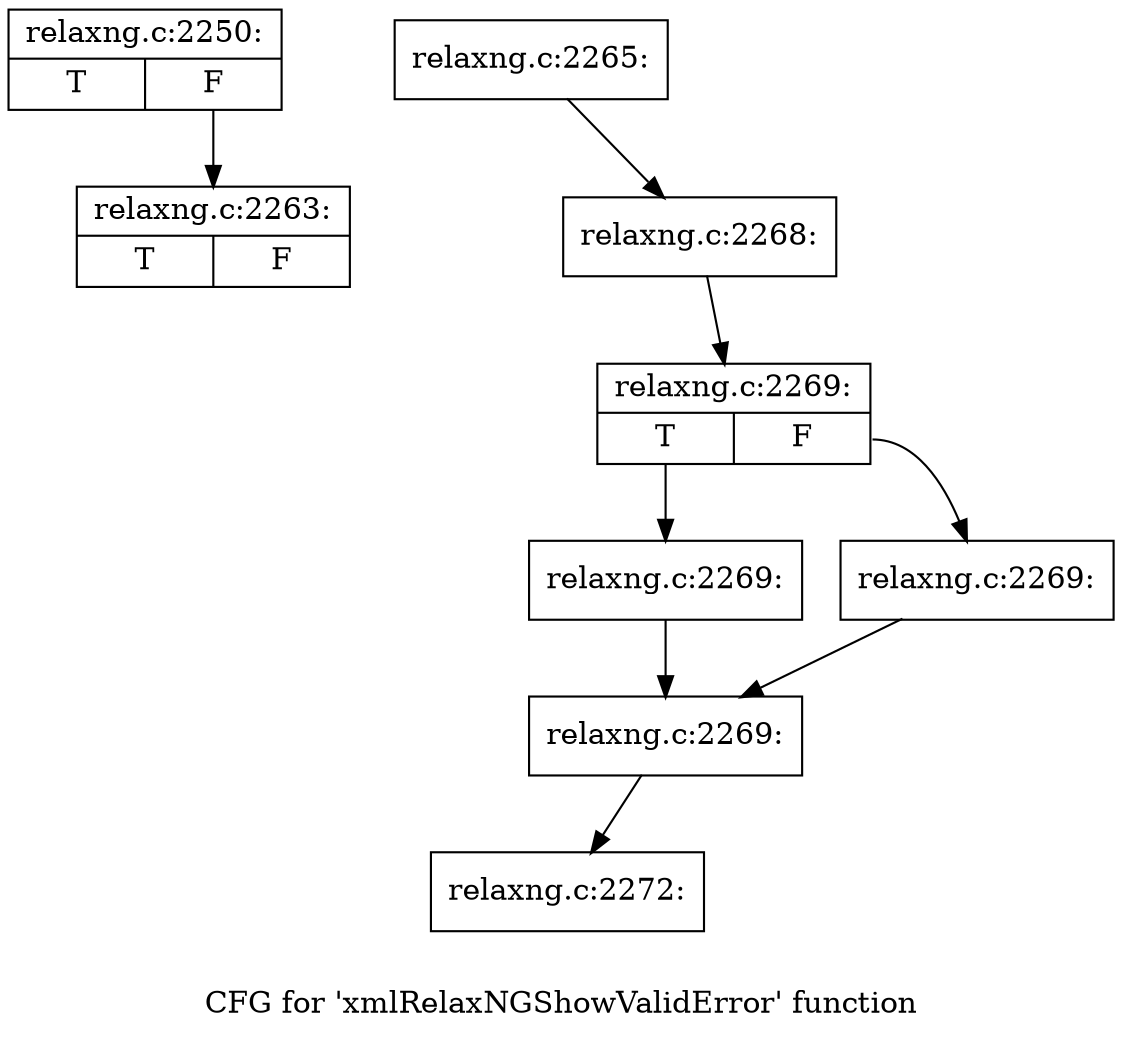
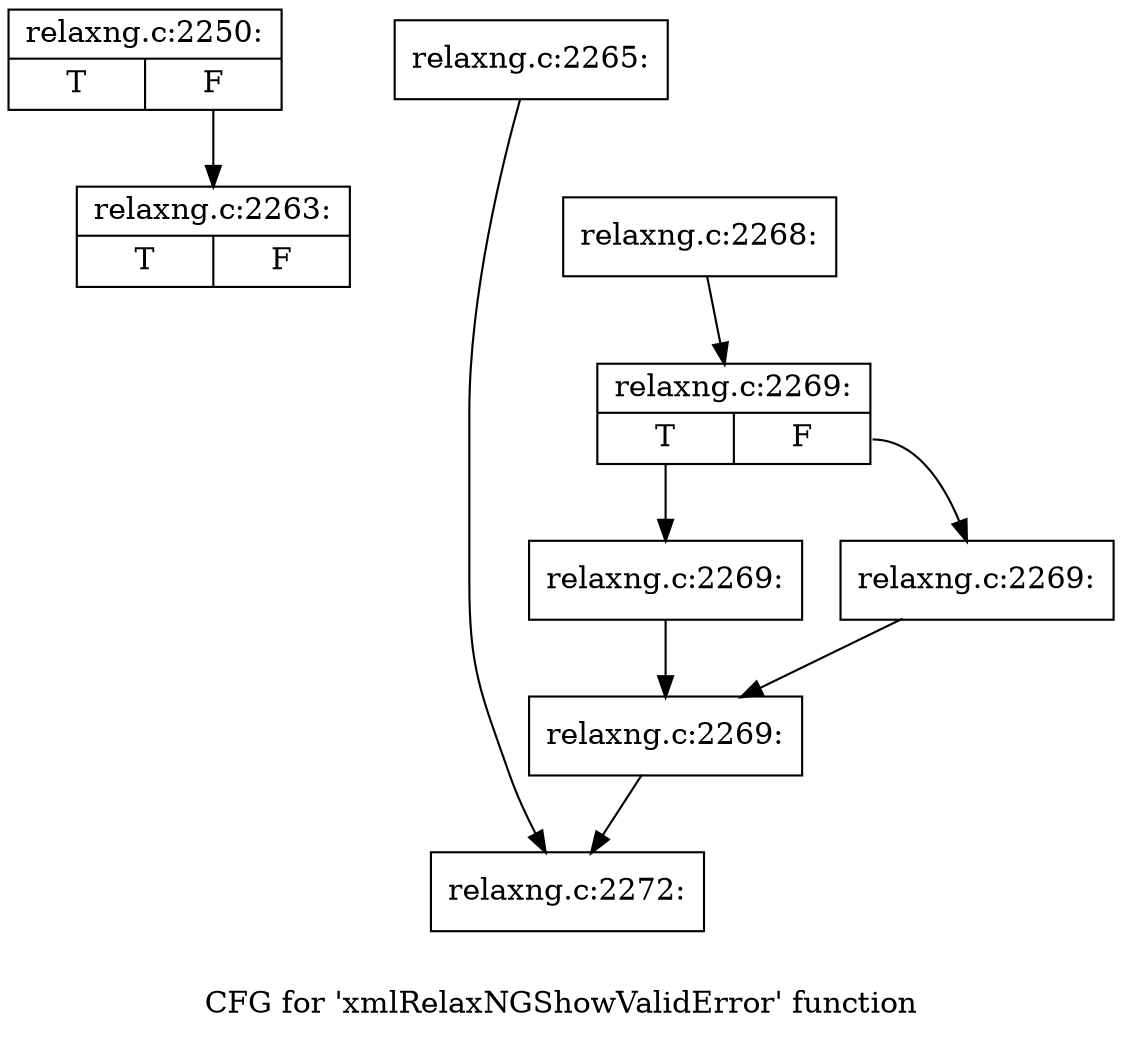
(608, 140) -> (469, 469)
